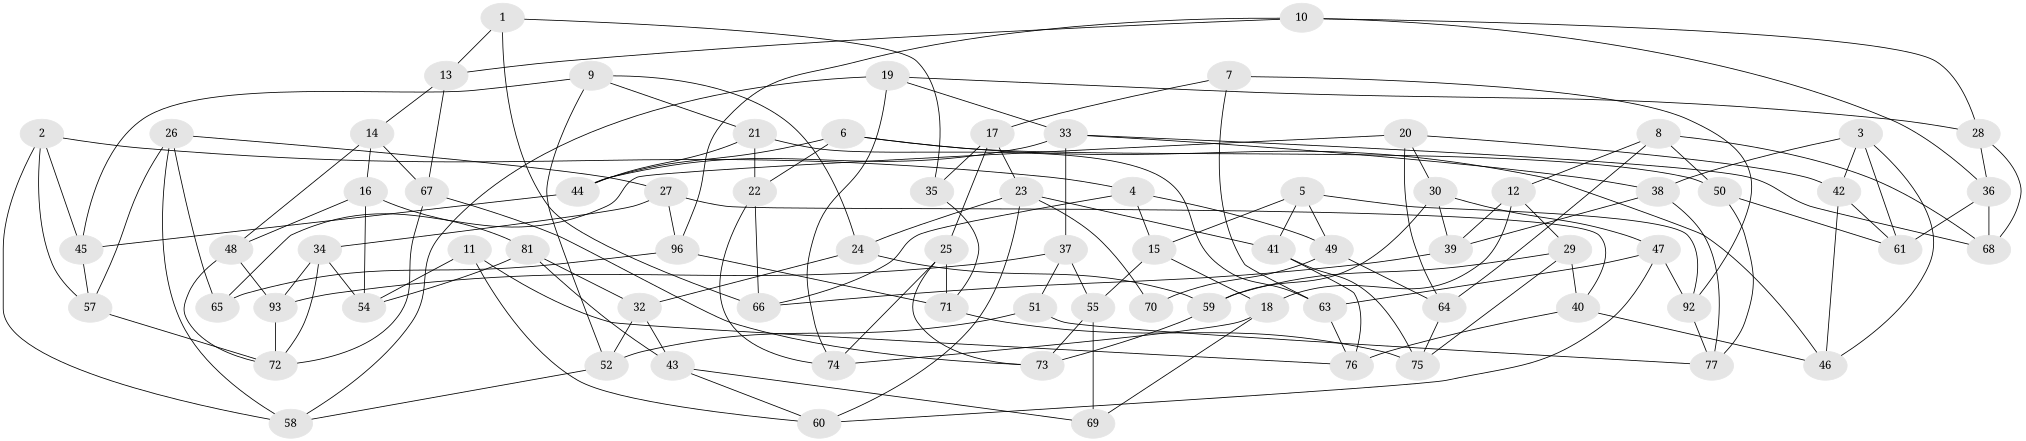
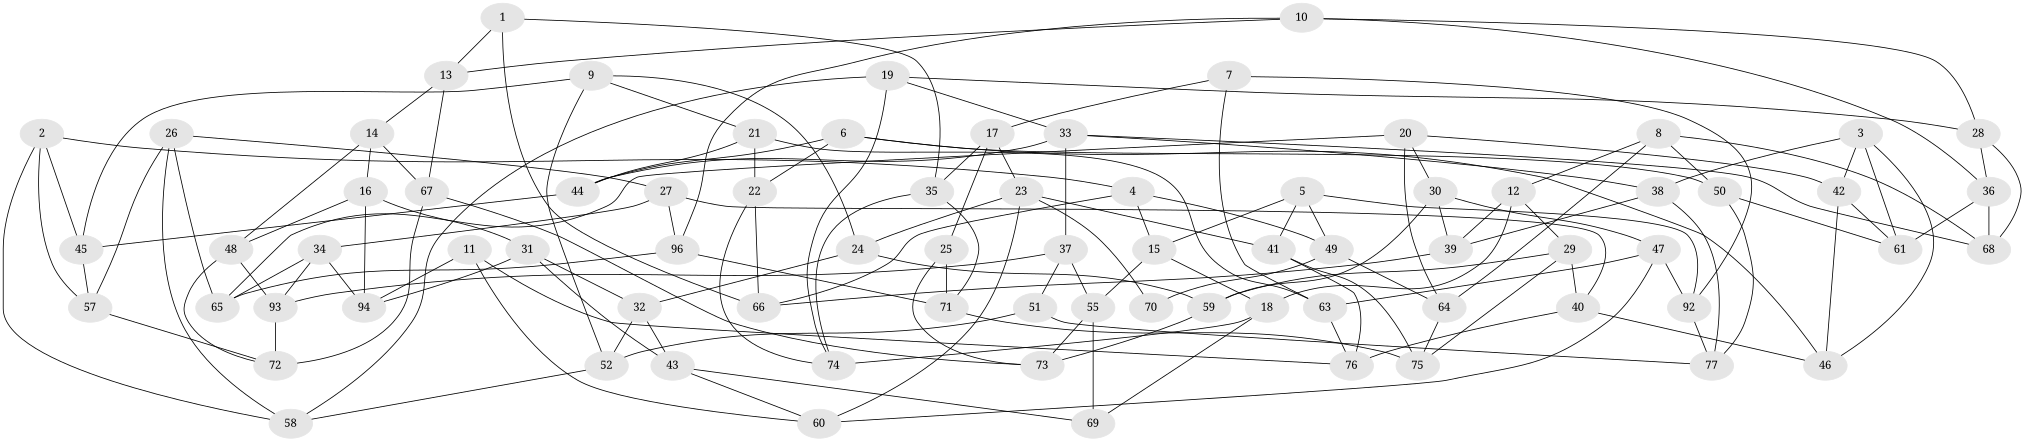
(528, 250) -> (528, 250)
(364, 308) -> (364, 308)
(890, 308) -> (823, 247)
(309, 311) -> (269, 279)
